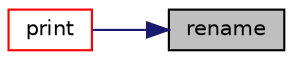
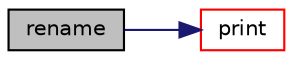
(120, 30) -> (152, 30)
